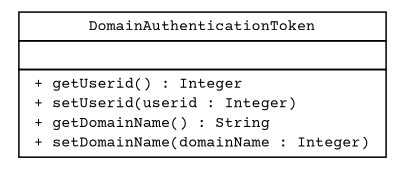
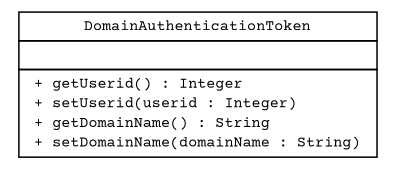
(202, 142) -> (198, 142)
